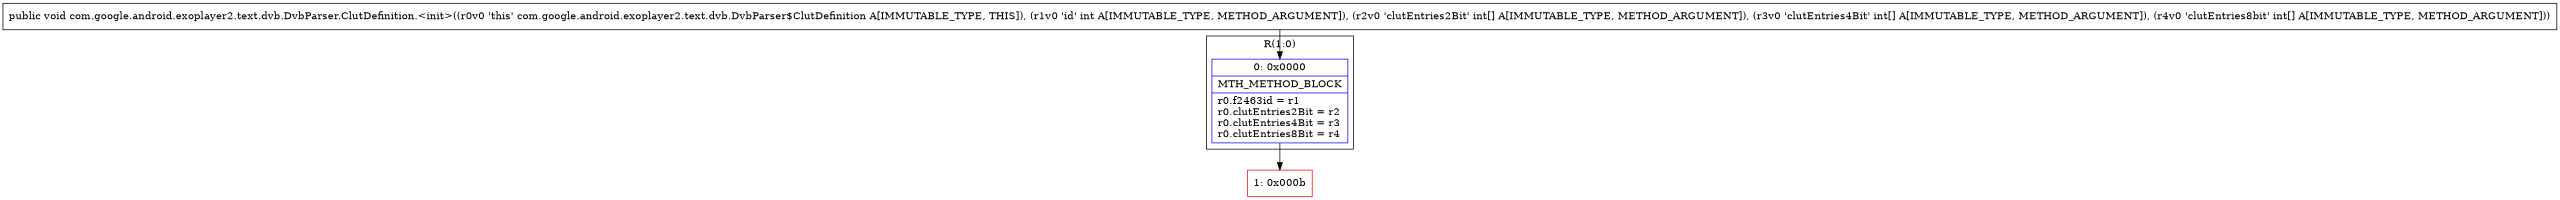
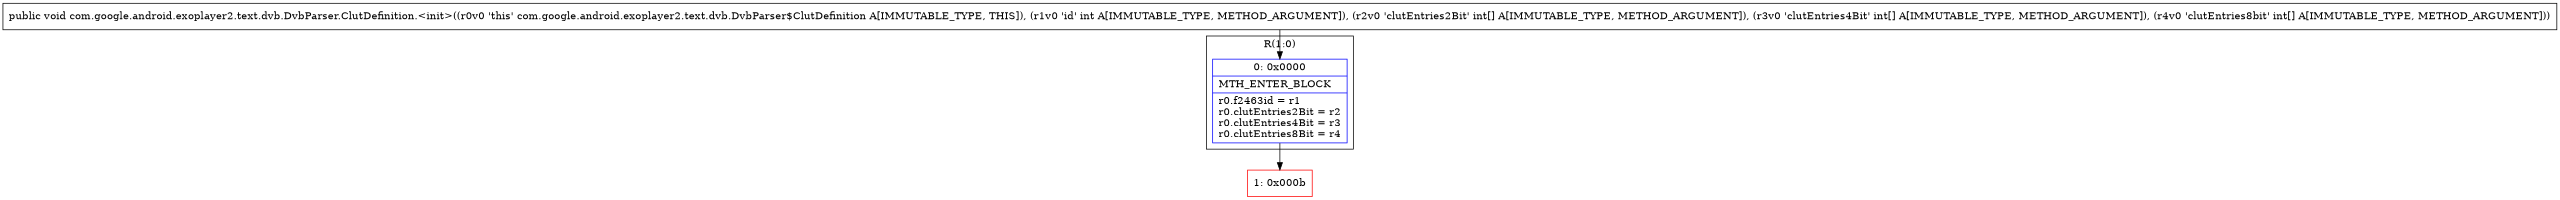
(1280, 84) -> (1275, 84)
